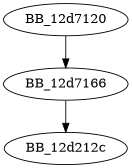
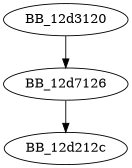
(66, 20) -> (66, 20)
(66, 84) -> (66, 84)
